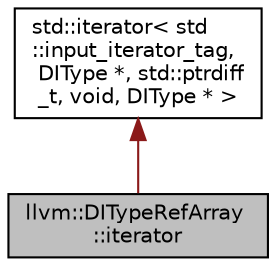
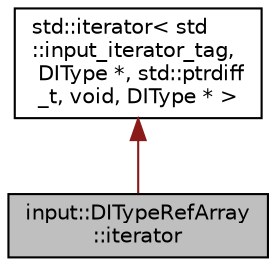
(138, 226) -> (138, 226)
